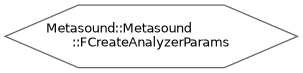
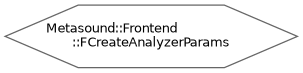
(151, 36) -> (151, 36)
